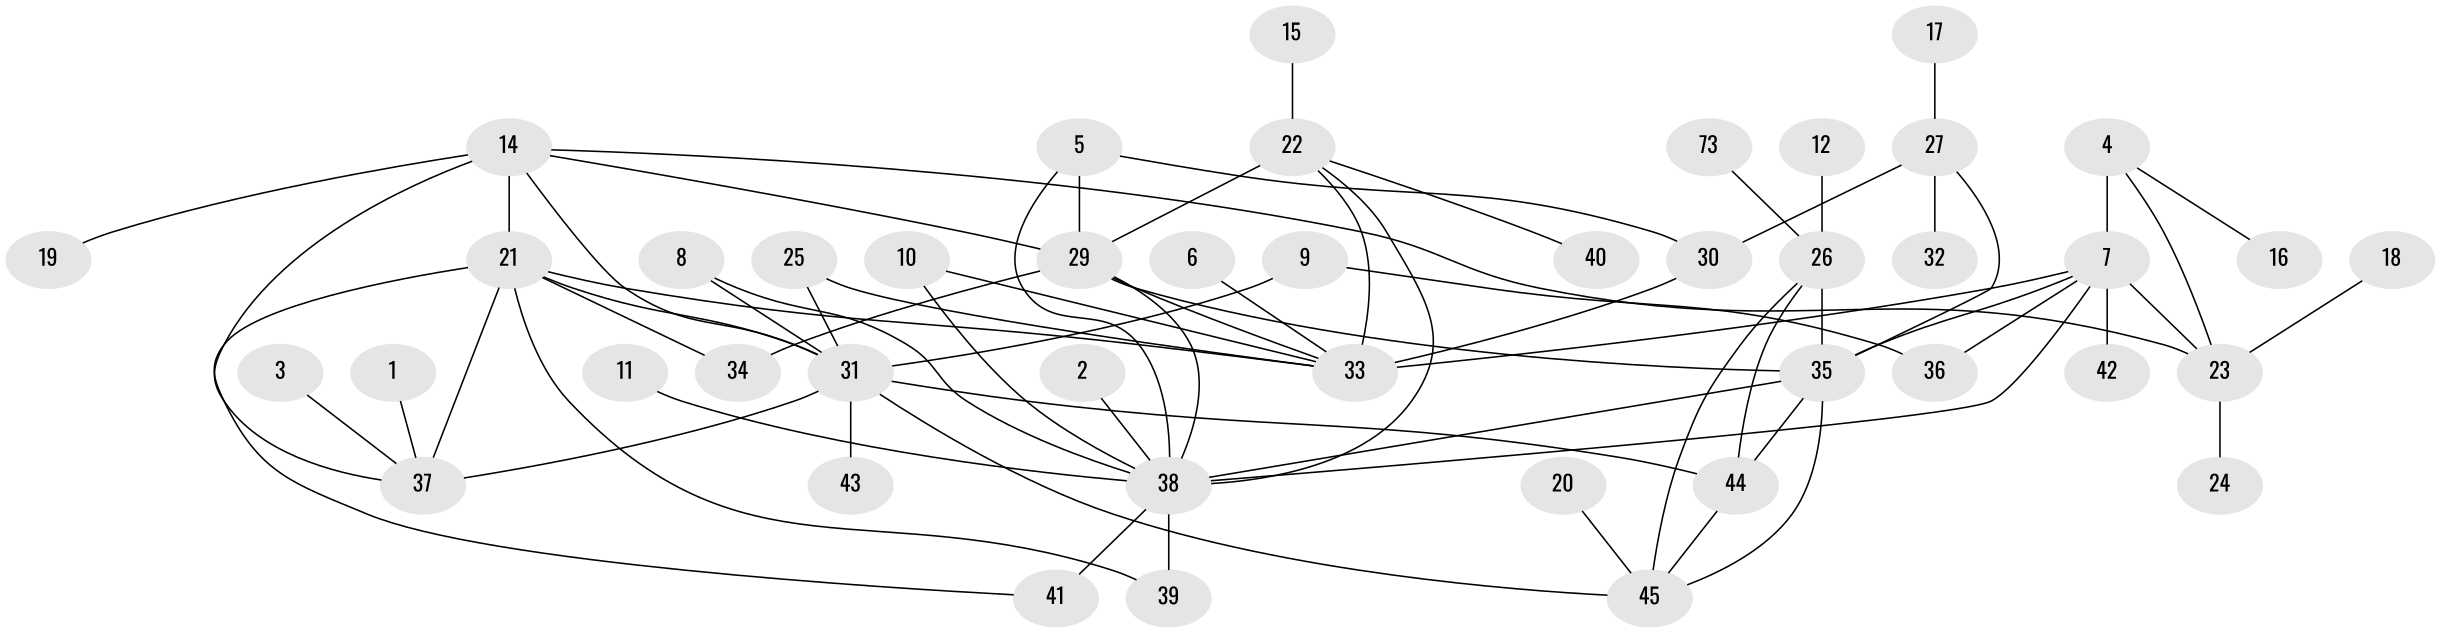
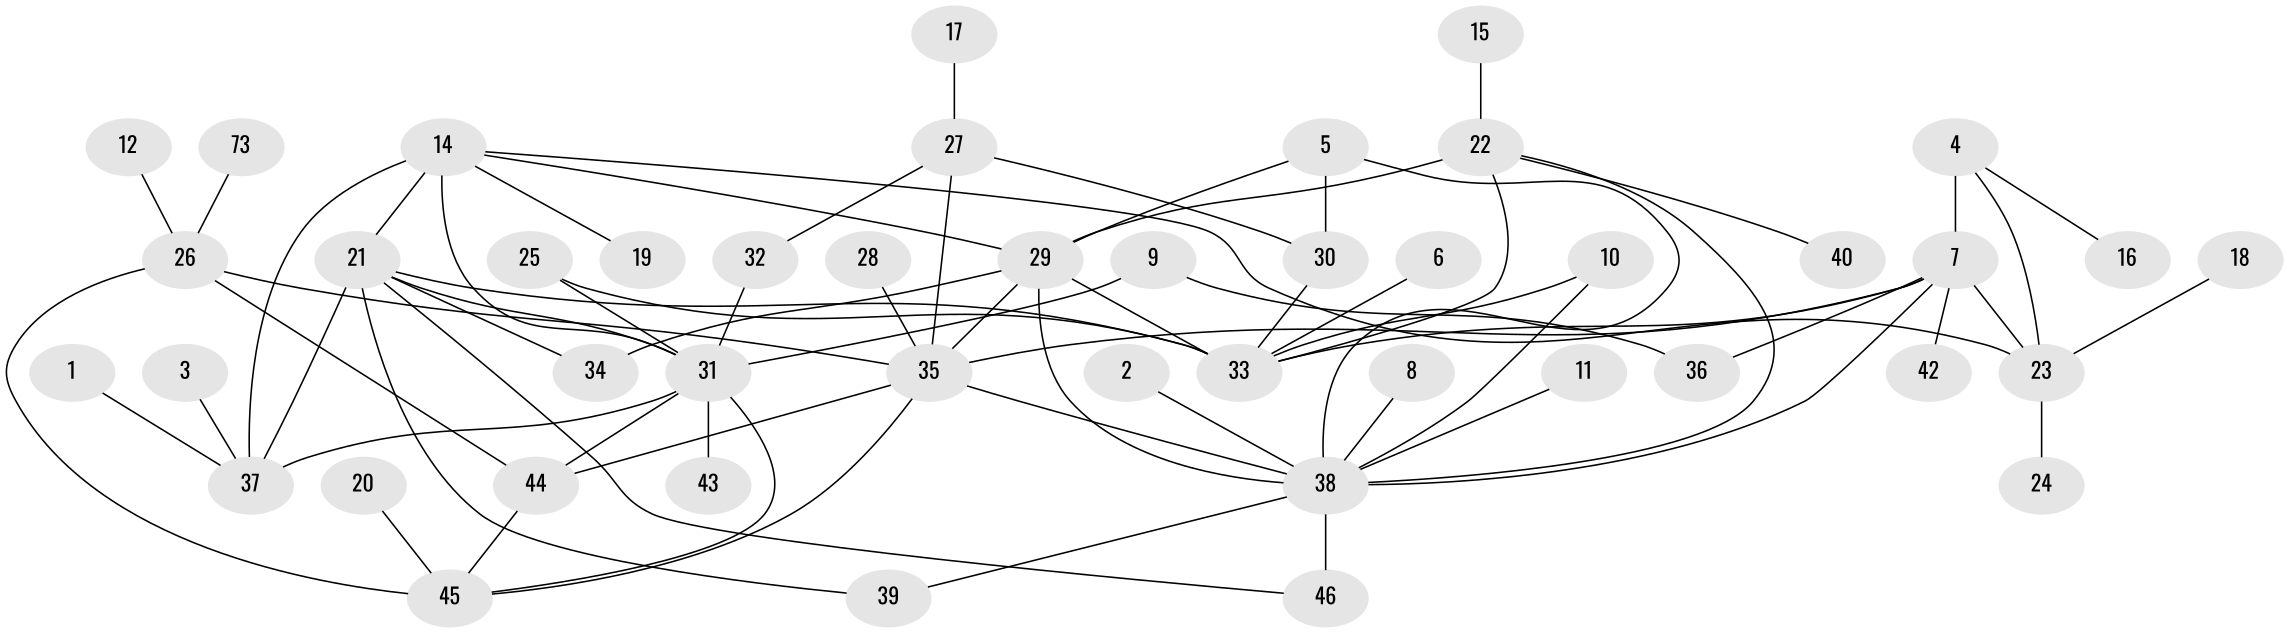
none -> (868, 260)
(772, 320) -> (732, 317)
(1056, 598) -> (1326, 598)
